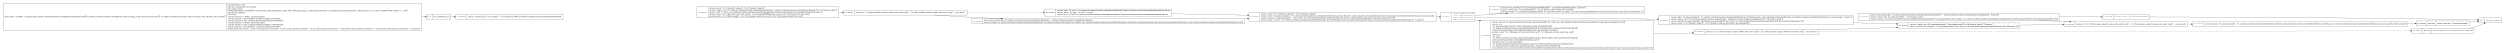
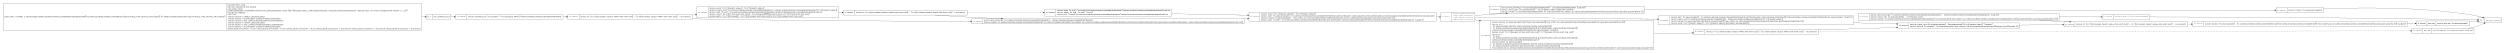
none -> (2300, 10)
none -> (630, 17)
